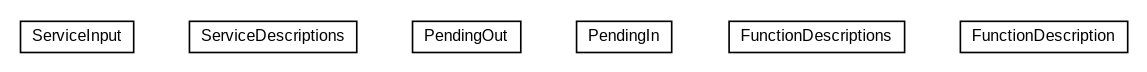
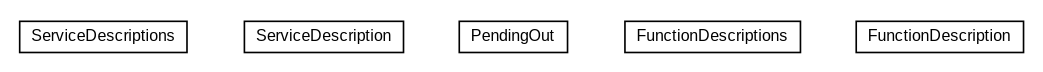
(76, 36) -> none
none -> (323, 36)
(624, 36) -> none
